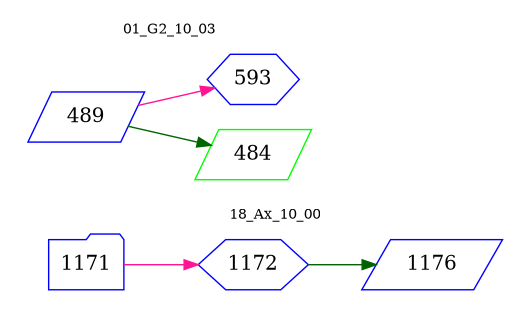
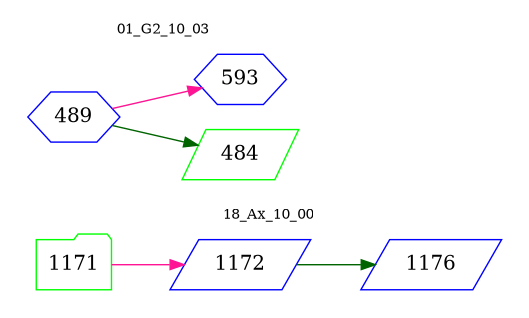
(86, 117) -> (74, 117)
(86, 265) -> (74, 265)
(253, 265) -> (240, 265)
